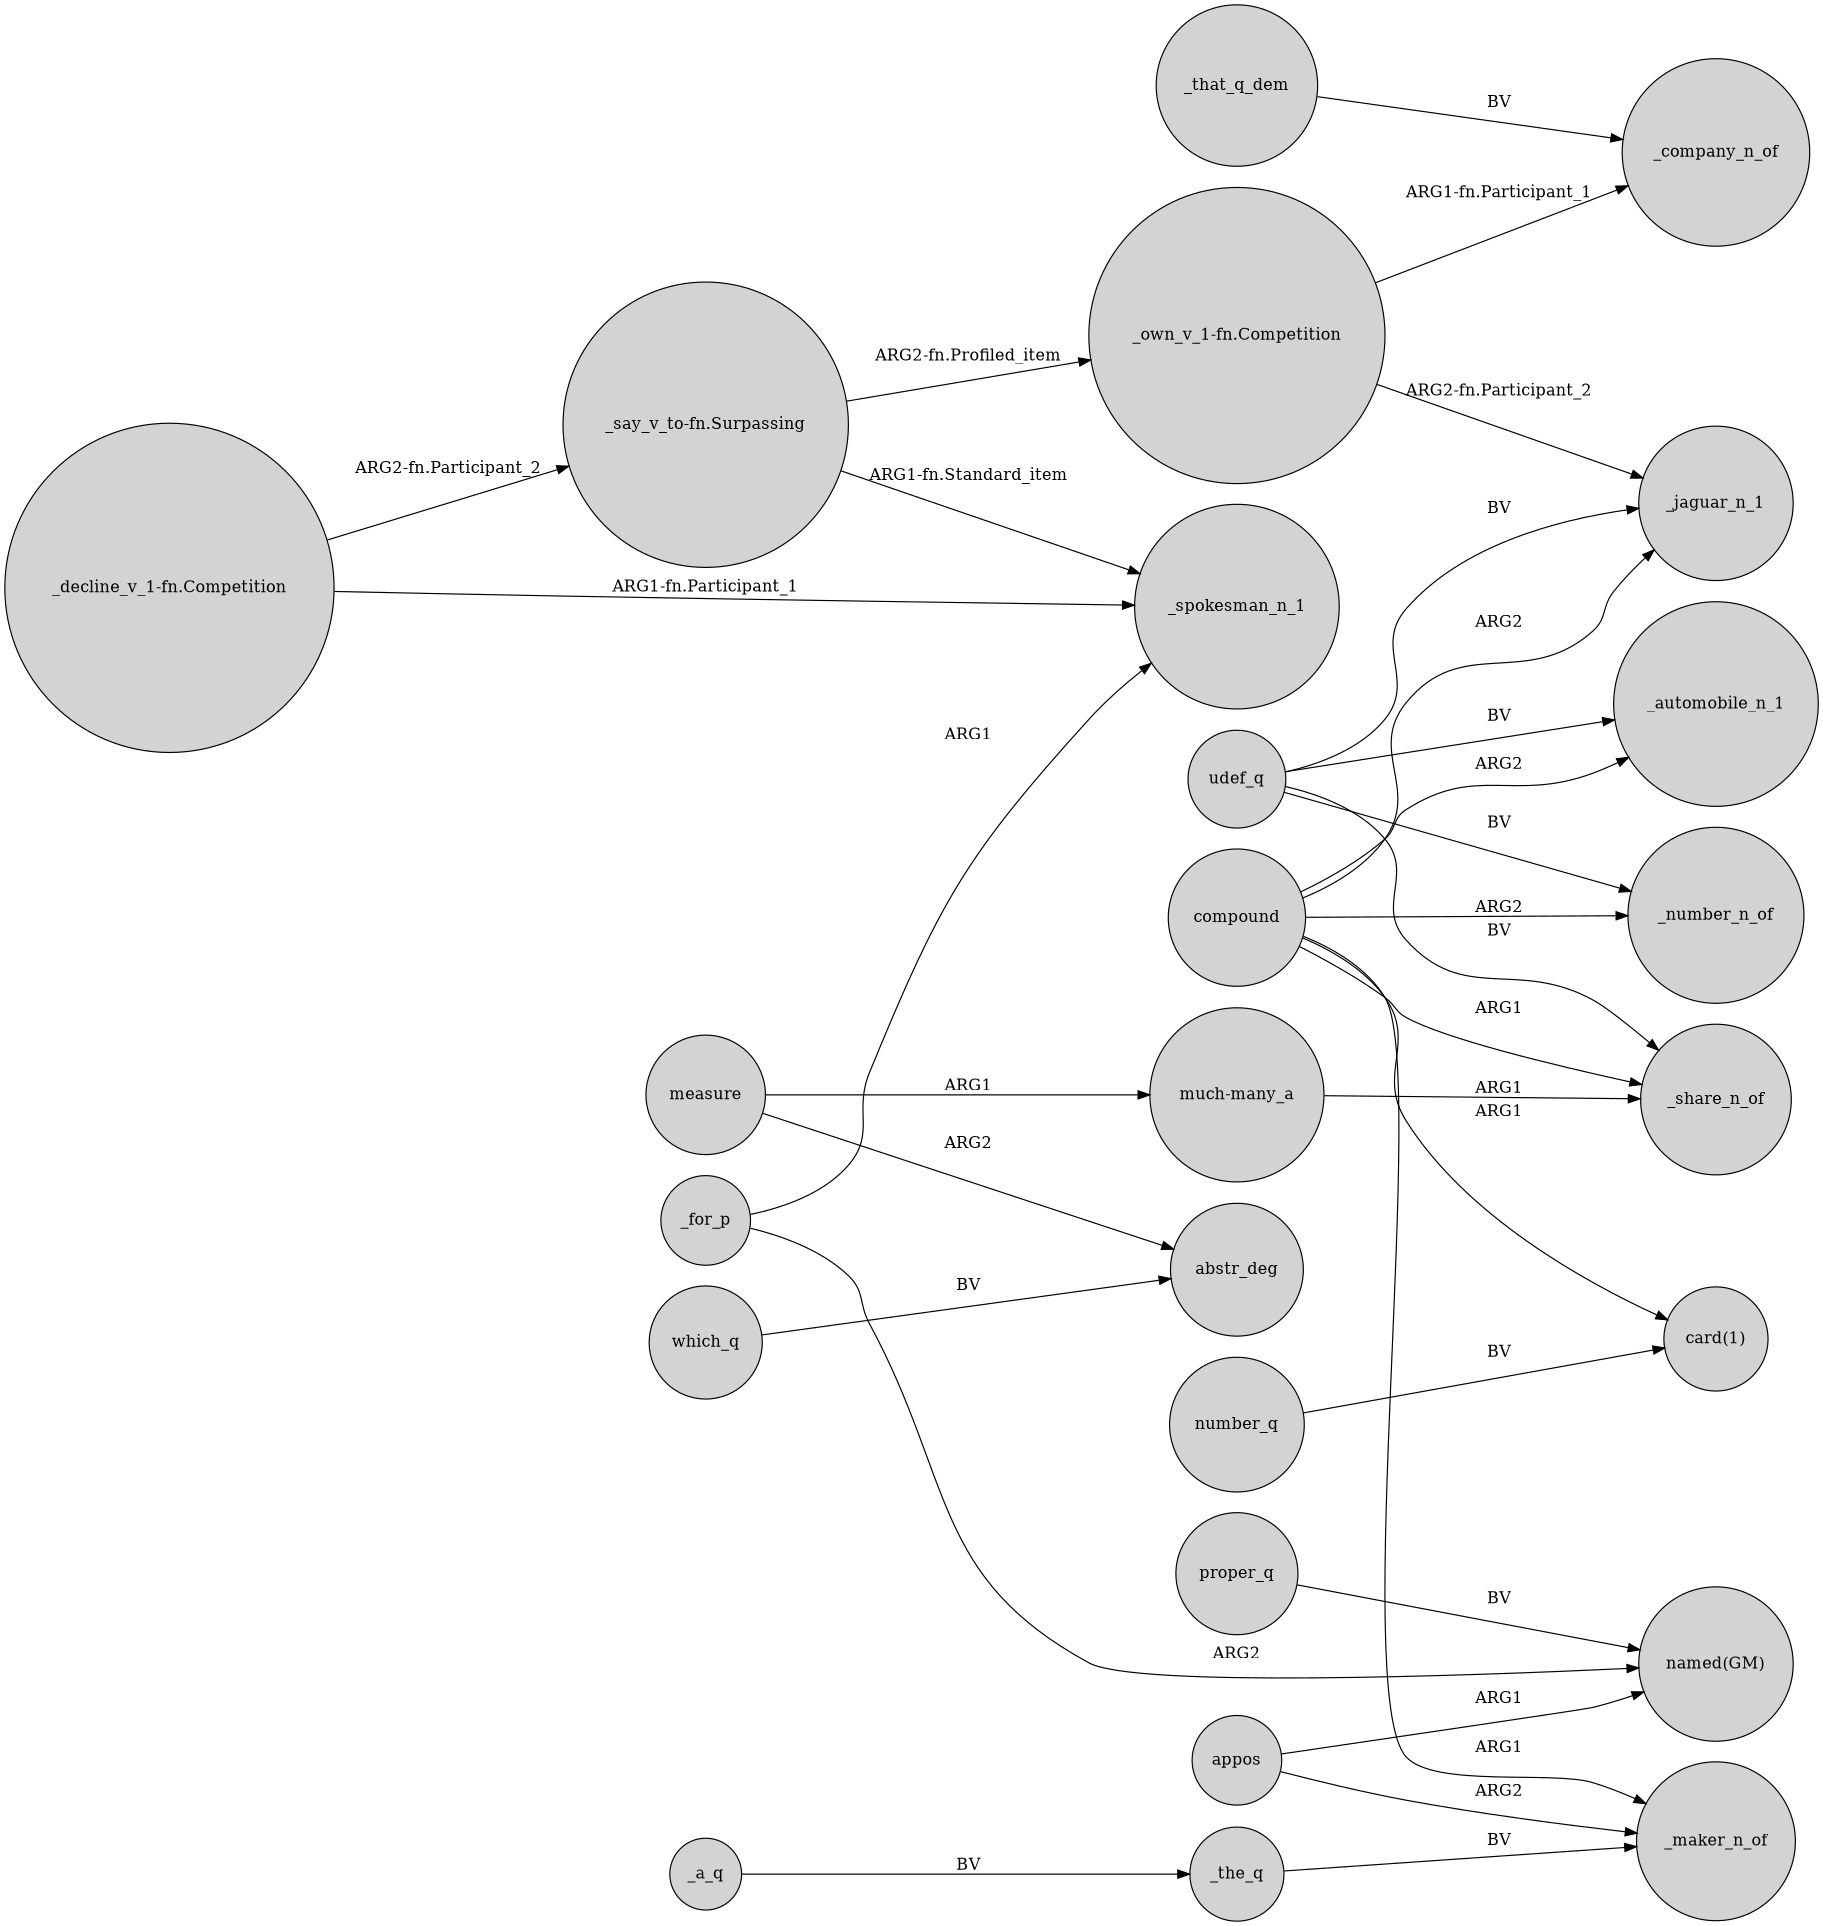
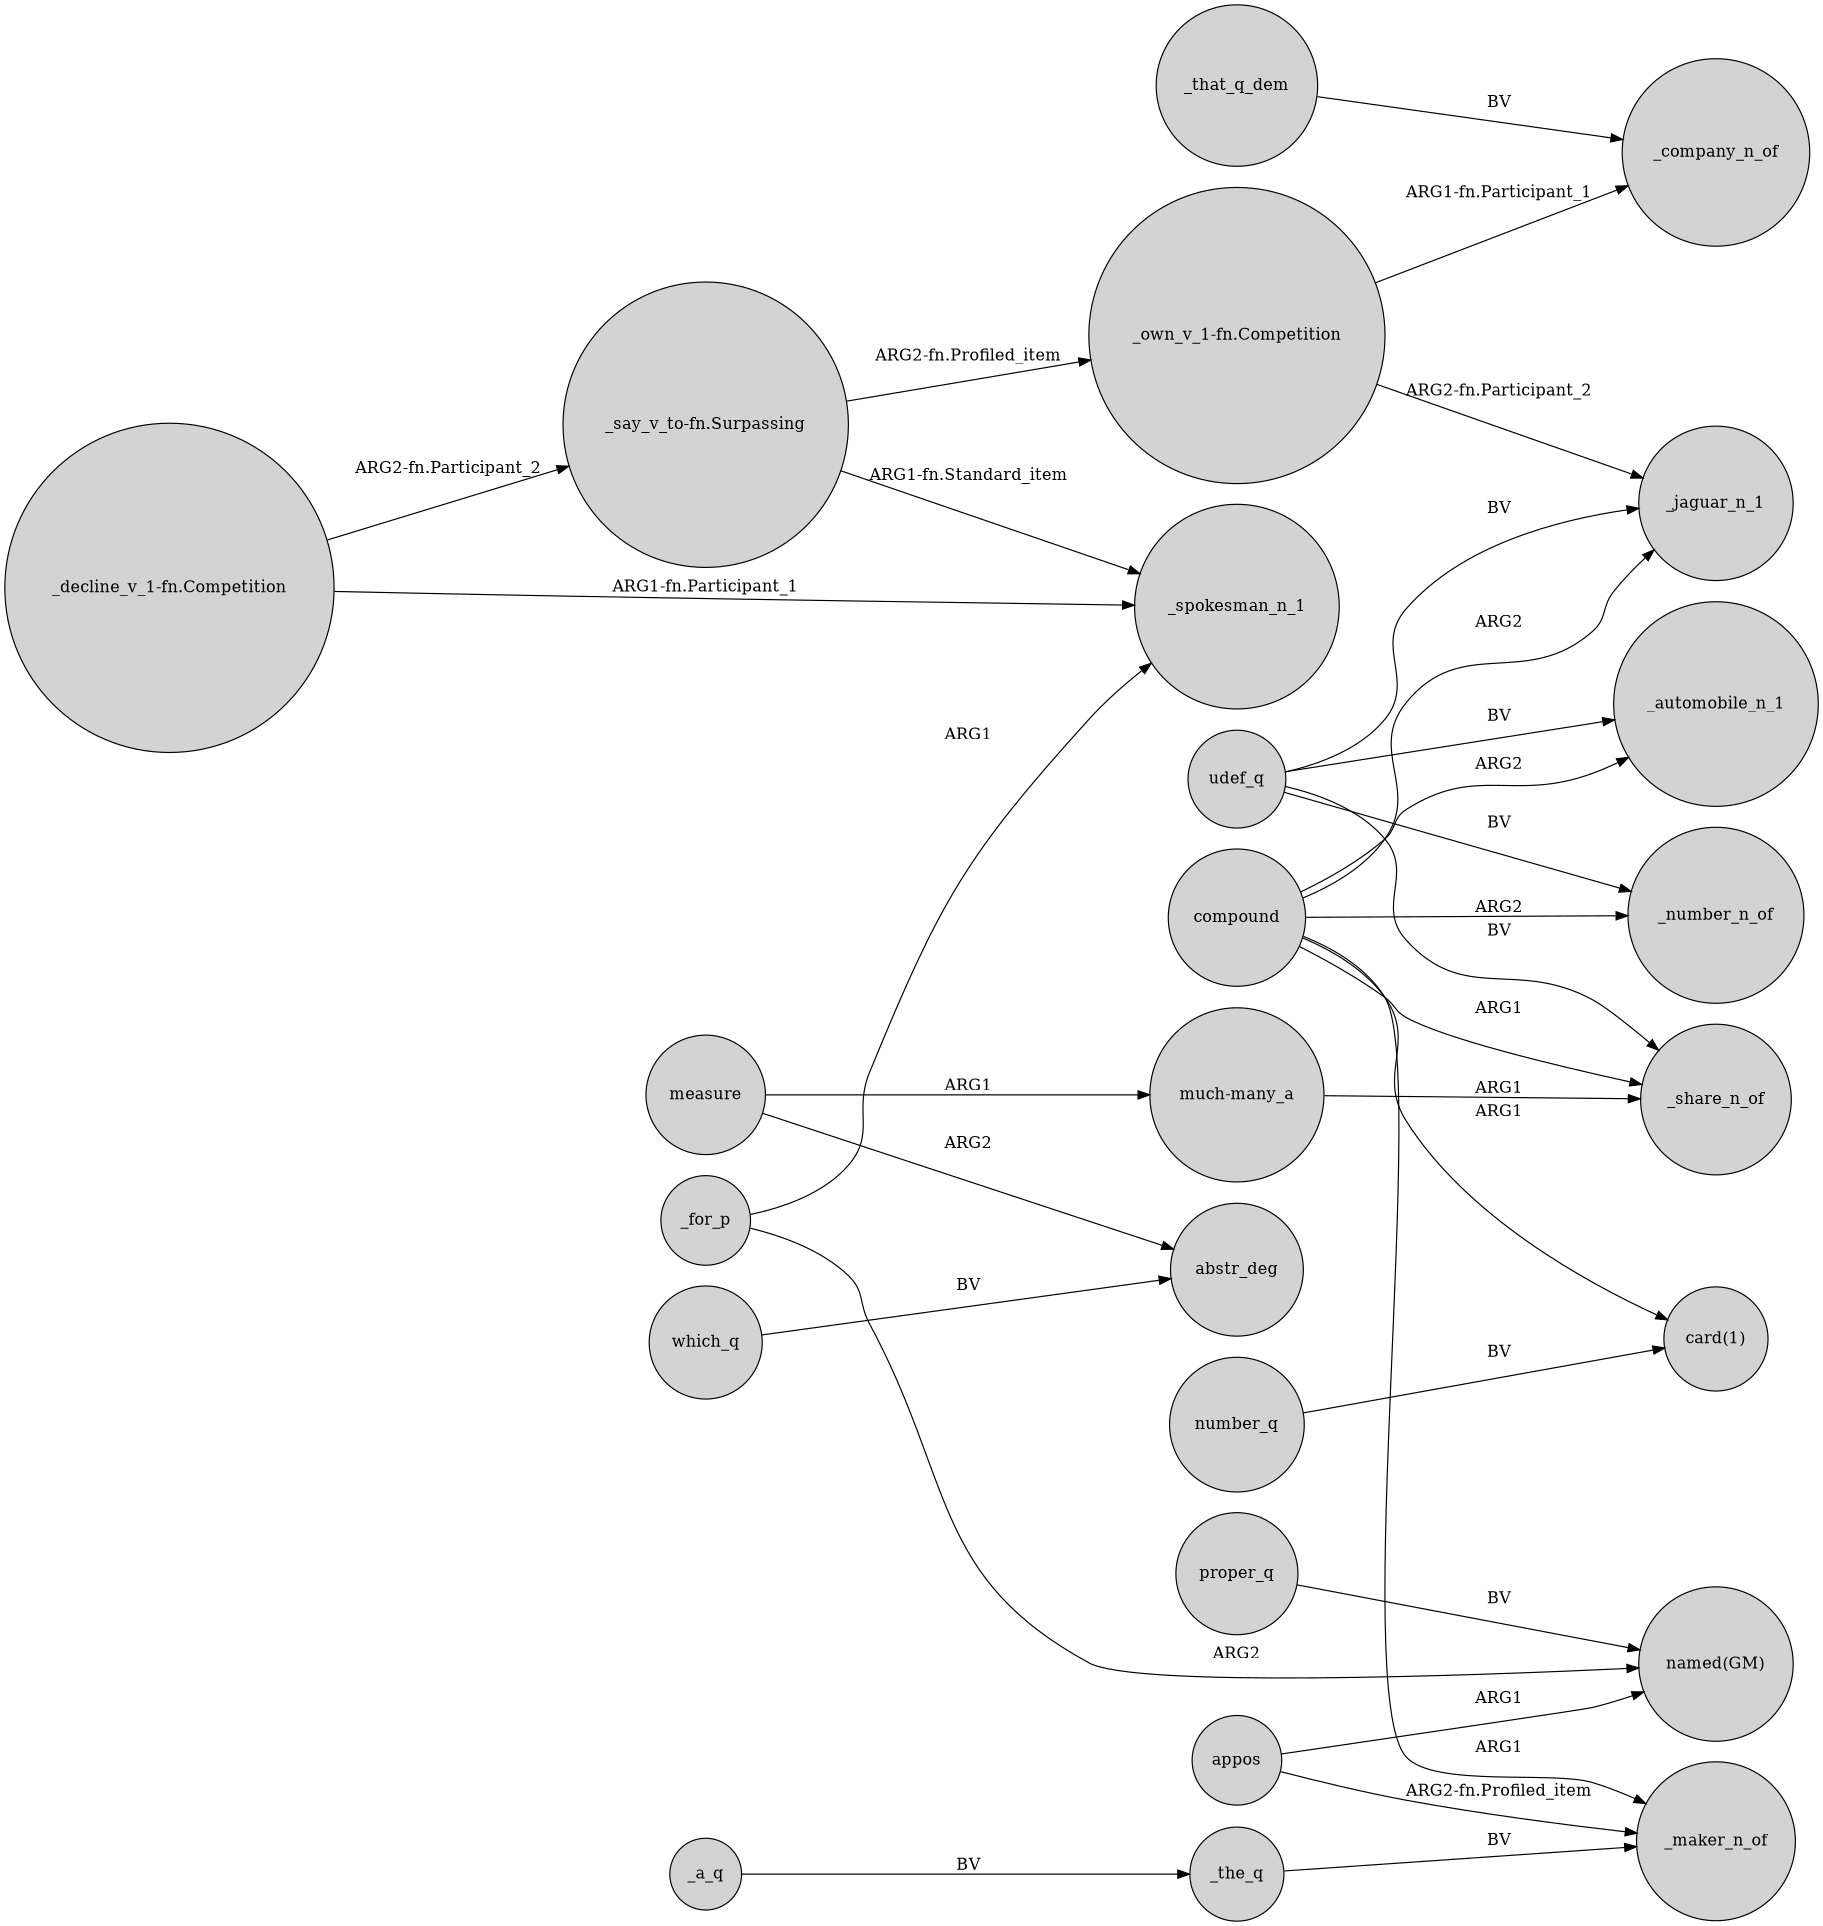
(1499, 1791) -> (1499, 1791)
